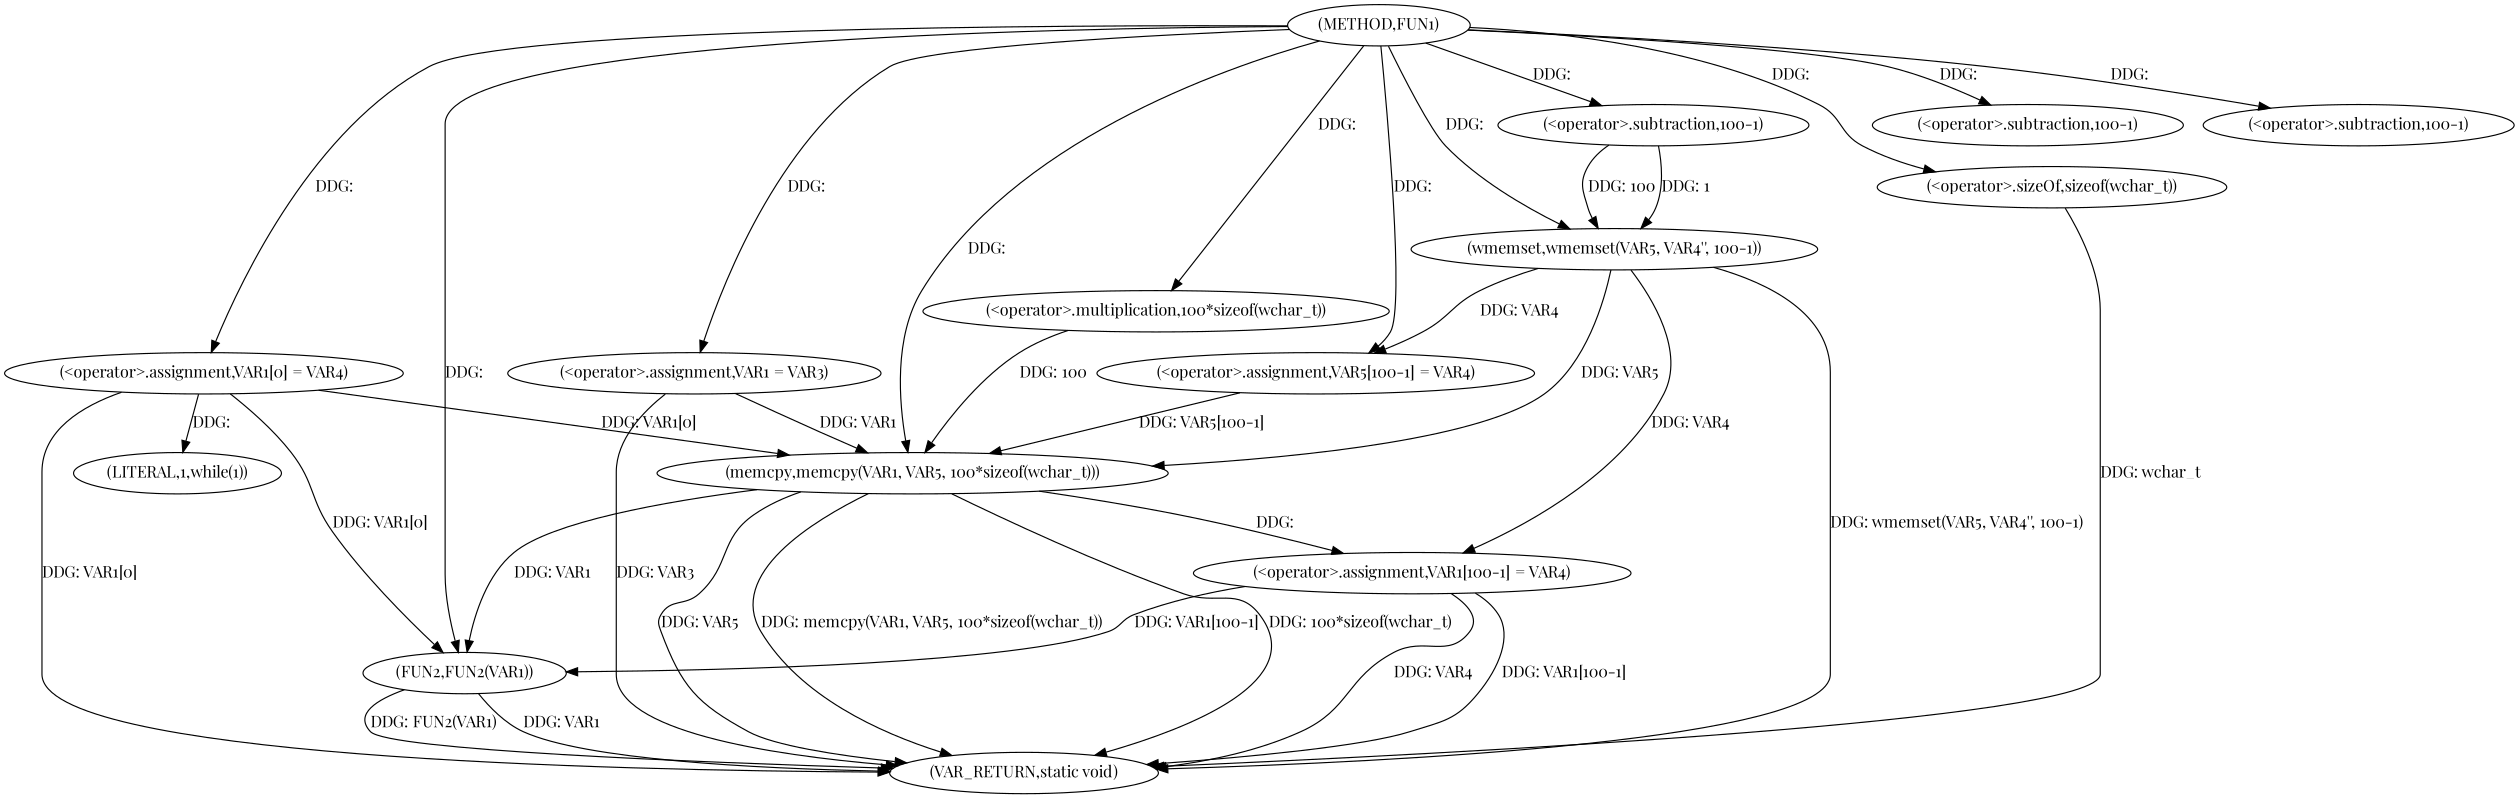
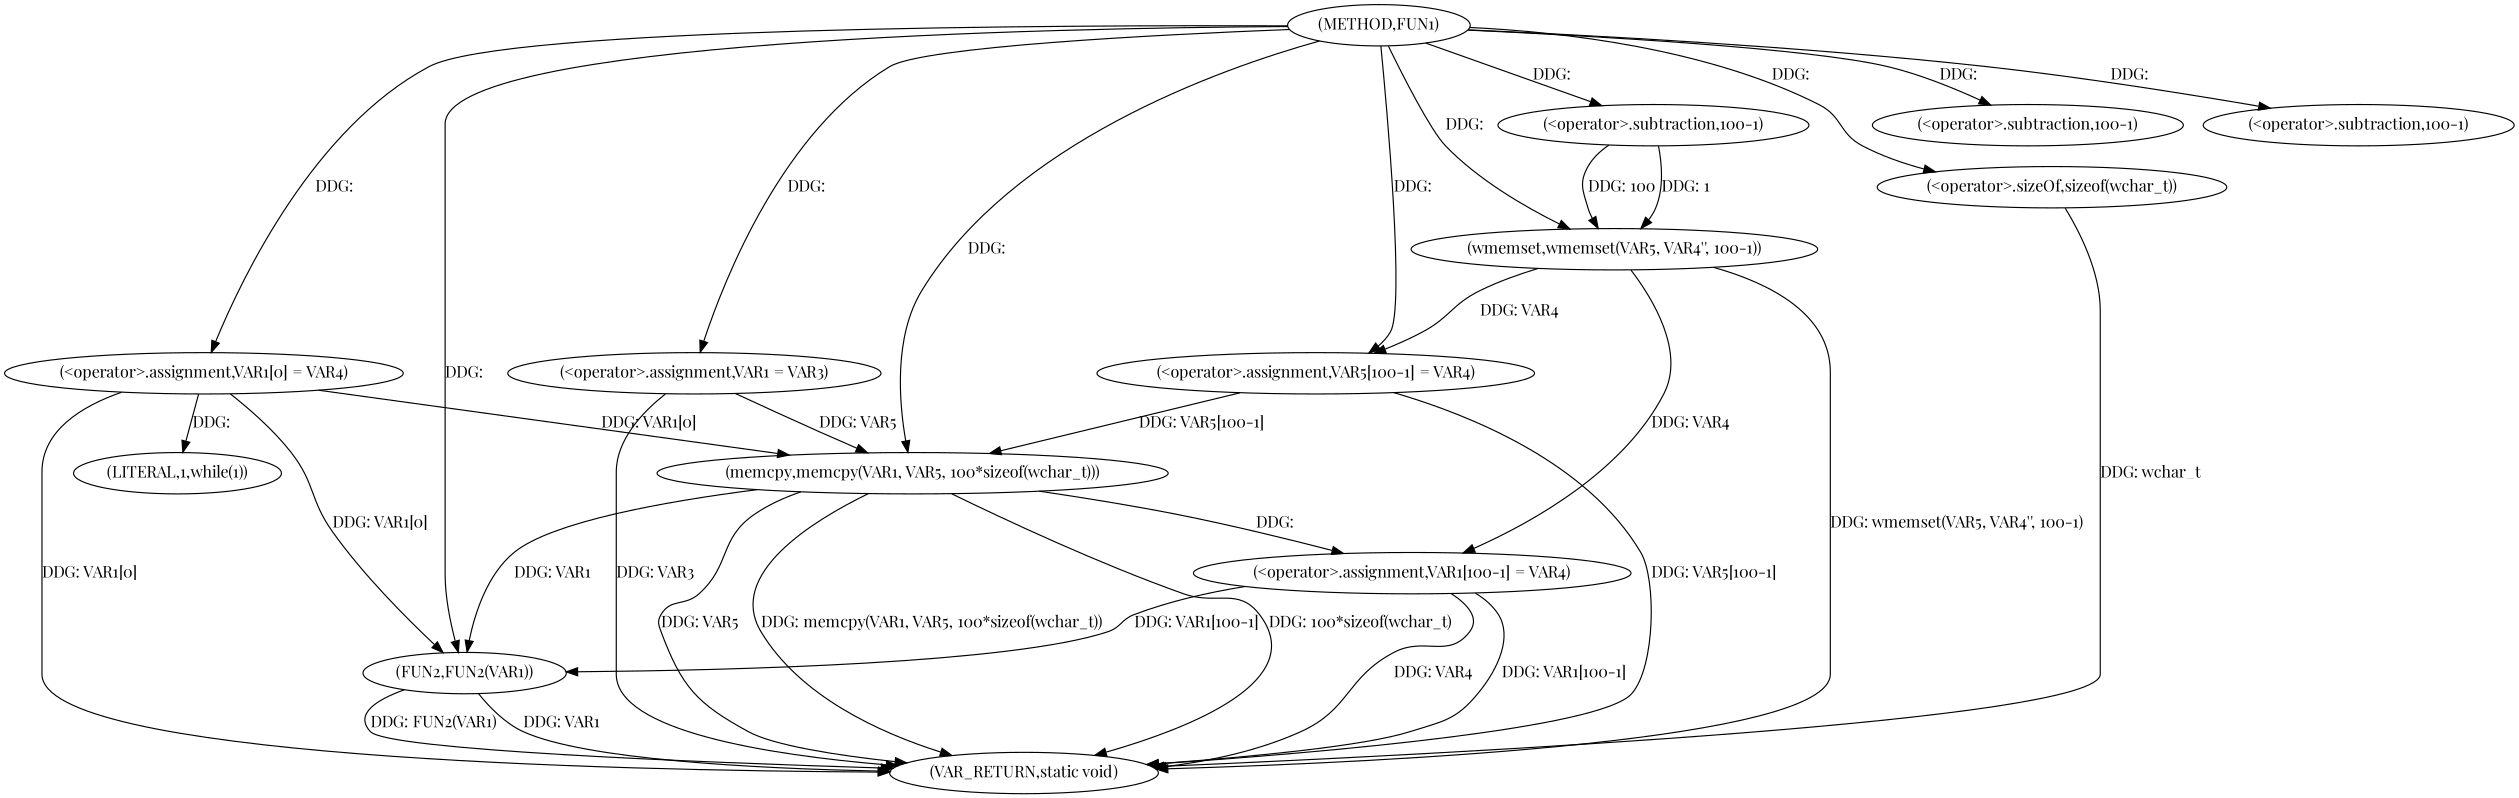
(1156, 311) -> none
(858, 423) -> (858, 423)
(1429, 435) -> none
none -> (1617, 702)
